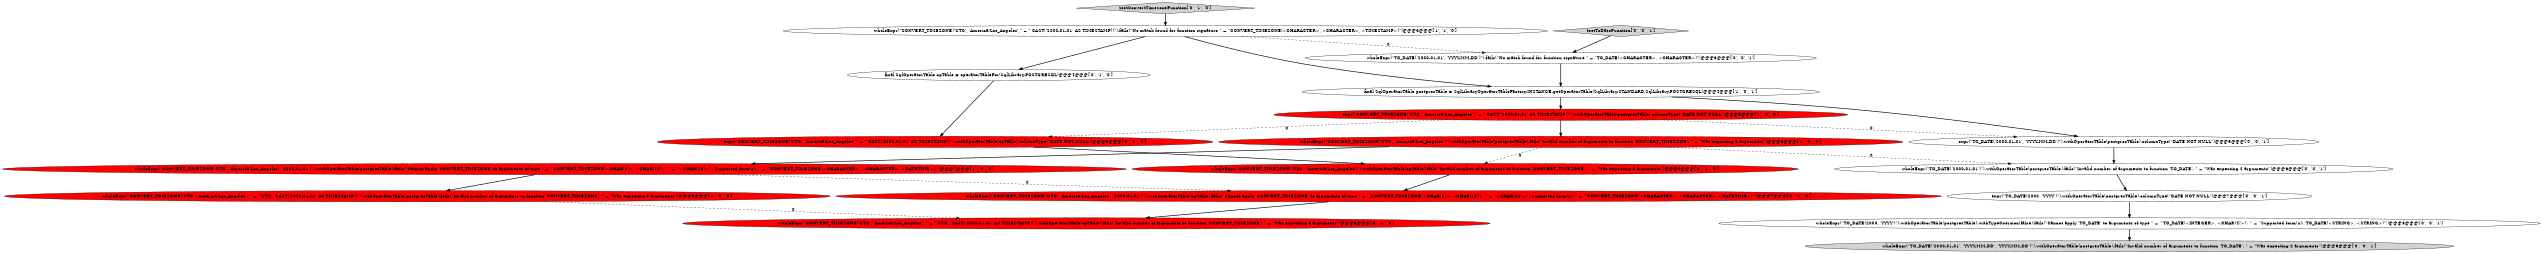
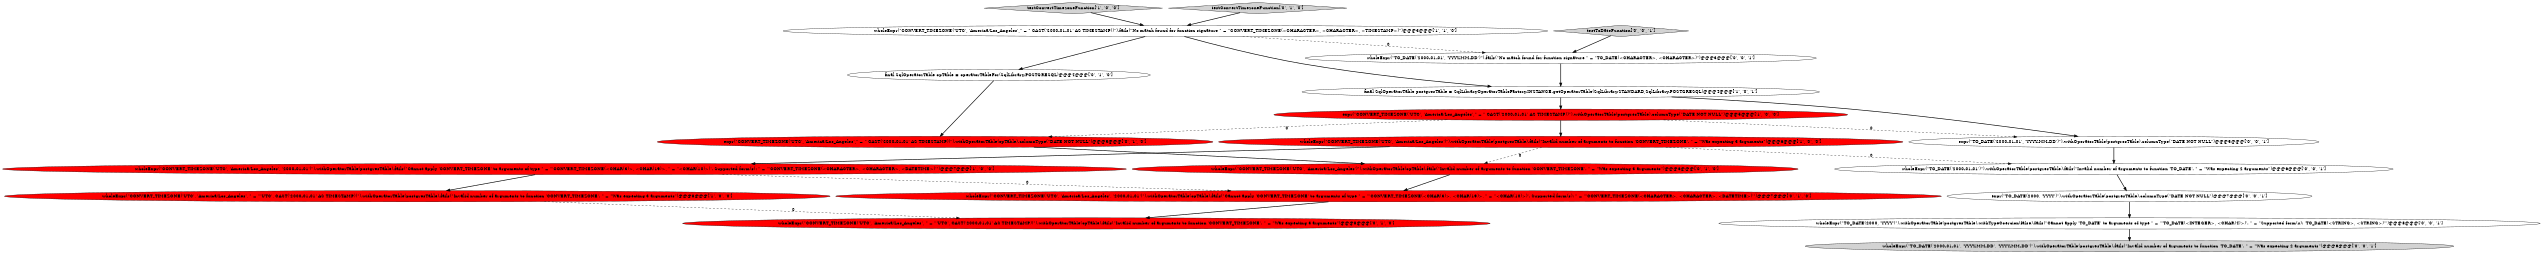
none -> (1073, 8)
